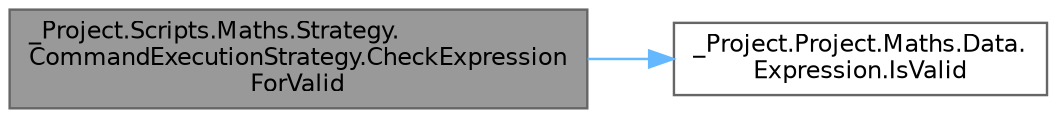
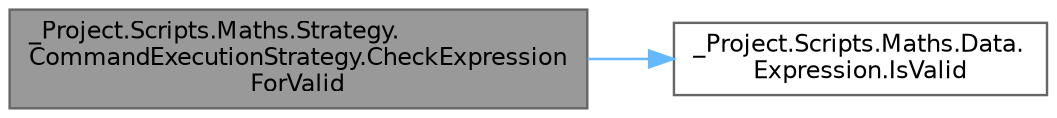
(860, 59) -> (860, 59)
